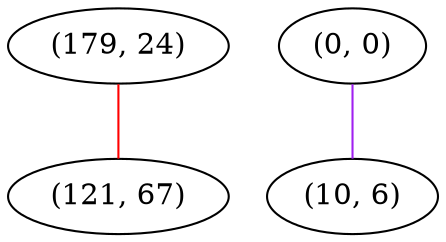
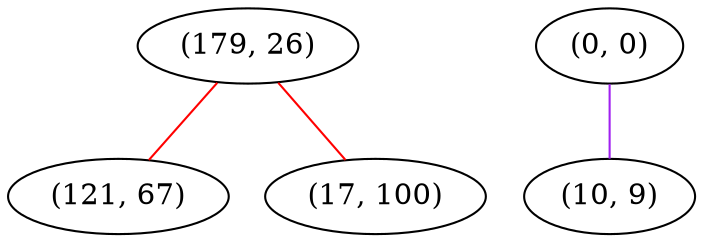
(118, 46) -> (248, 46)
(353, 196) -> (610, 196)
none -> (376, 196)
